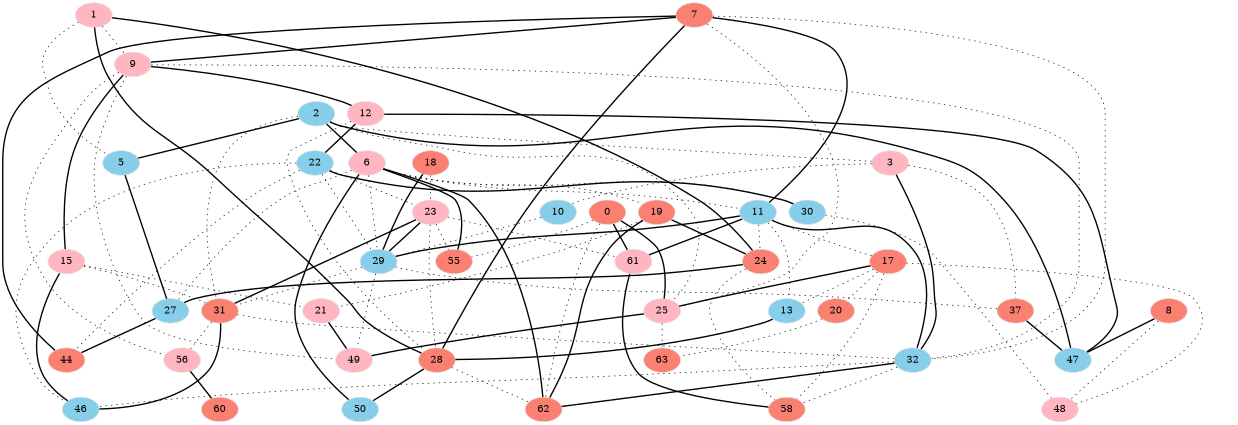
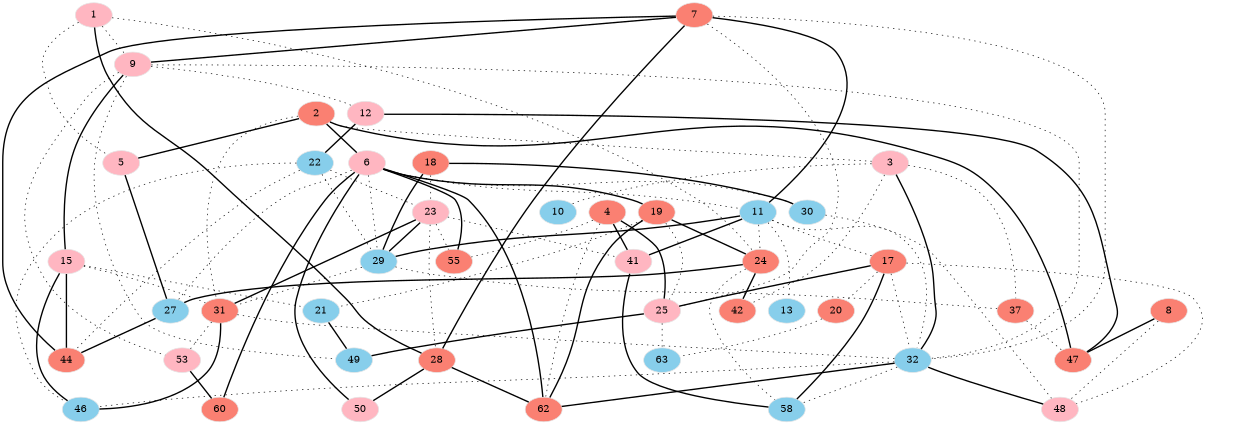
(252, 80) -> (252, 80)
(450, 90) -> (450, 90)
(316, 114) -> (316, 114)
(554, 156) -> (683, 260)
(121, 163) -> (121, 163)
(513, 185) -> (513, 185)
(480, 191) -> (623, 172)
(607, 212) -> (607, 212)
(314, 228) -> none
(468, 237) -> none
(905, 242) -> (905, 242)
(633, 262) -> (633, 262)
none -> (277, 277)
(837, 286) -> (900, 311)
none -> (66, 311)
(321, 311) -> (321, 311)
(366, 311) -> none
none -> (737, 311)
(1048, 338) -> (1048, 338)
(848, 341) -> (848, 341)
(616, 350) -> none
(182, 360) -> (182, 360)
(354, 360) -> (354, 360)
(662, 360) -> (662, 360)
(1073, 360) -> (1073, 360)
(492, 386) -> (492, 386)
none -> (985, 387)
(360, 409) -> (360, 409)
(787, 409) -> (787, 409)
